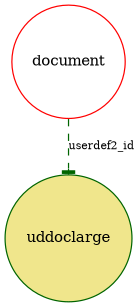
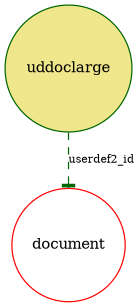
(69, 144) -> (69, 157)
